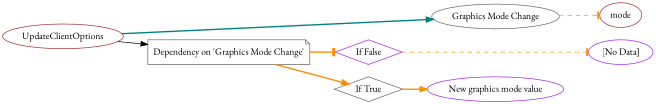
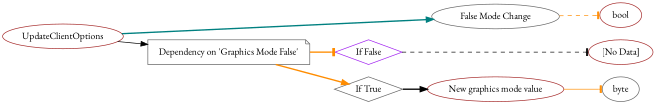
(621, 15) -> (621, 15)
(496, 16) -> (496, 16)
(229, 52) -> (229, 52)
(493, 52) -> (493, 52)
(621, 52) -> (621, 52)
(411, 89) -> (411, 89)
(496, 89) -> (496, 89)
none -> (621, 89)
